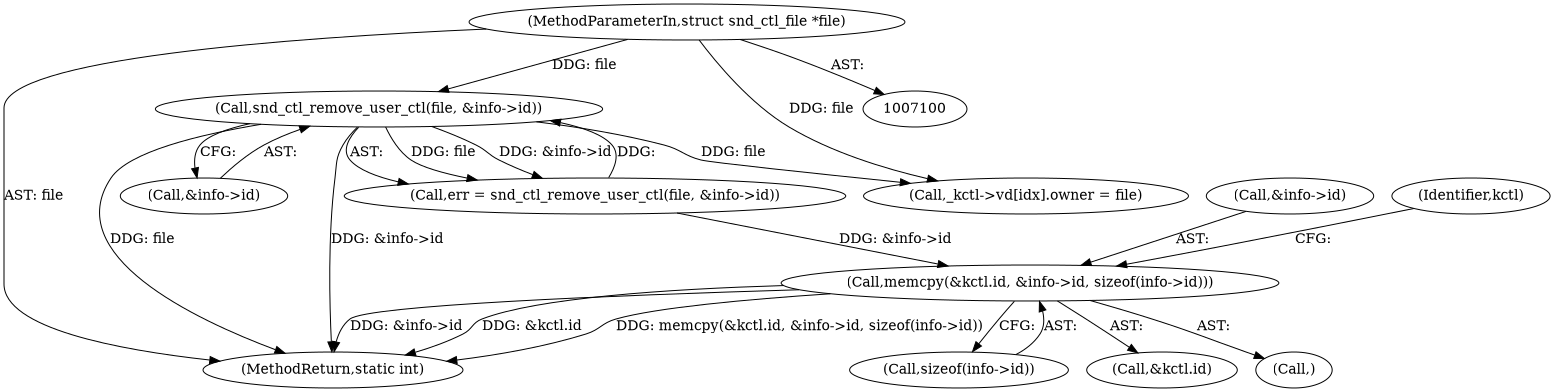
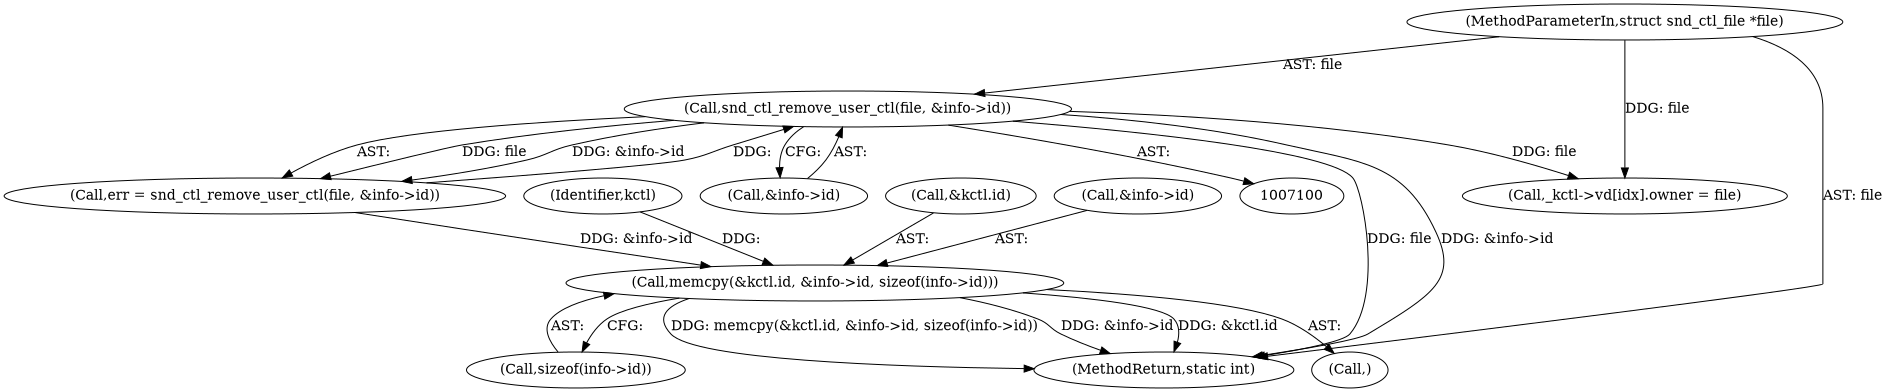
(808, 63) -> (1096, 151)
(584, 66) -> (1313, 66)
(1316, 240) -> (743, 240)
(1094, 324) -> (893, 236)
